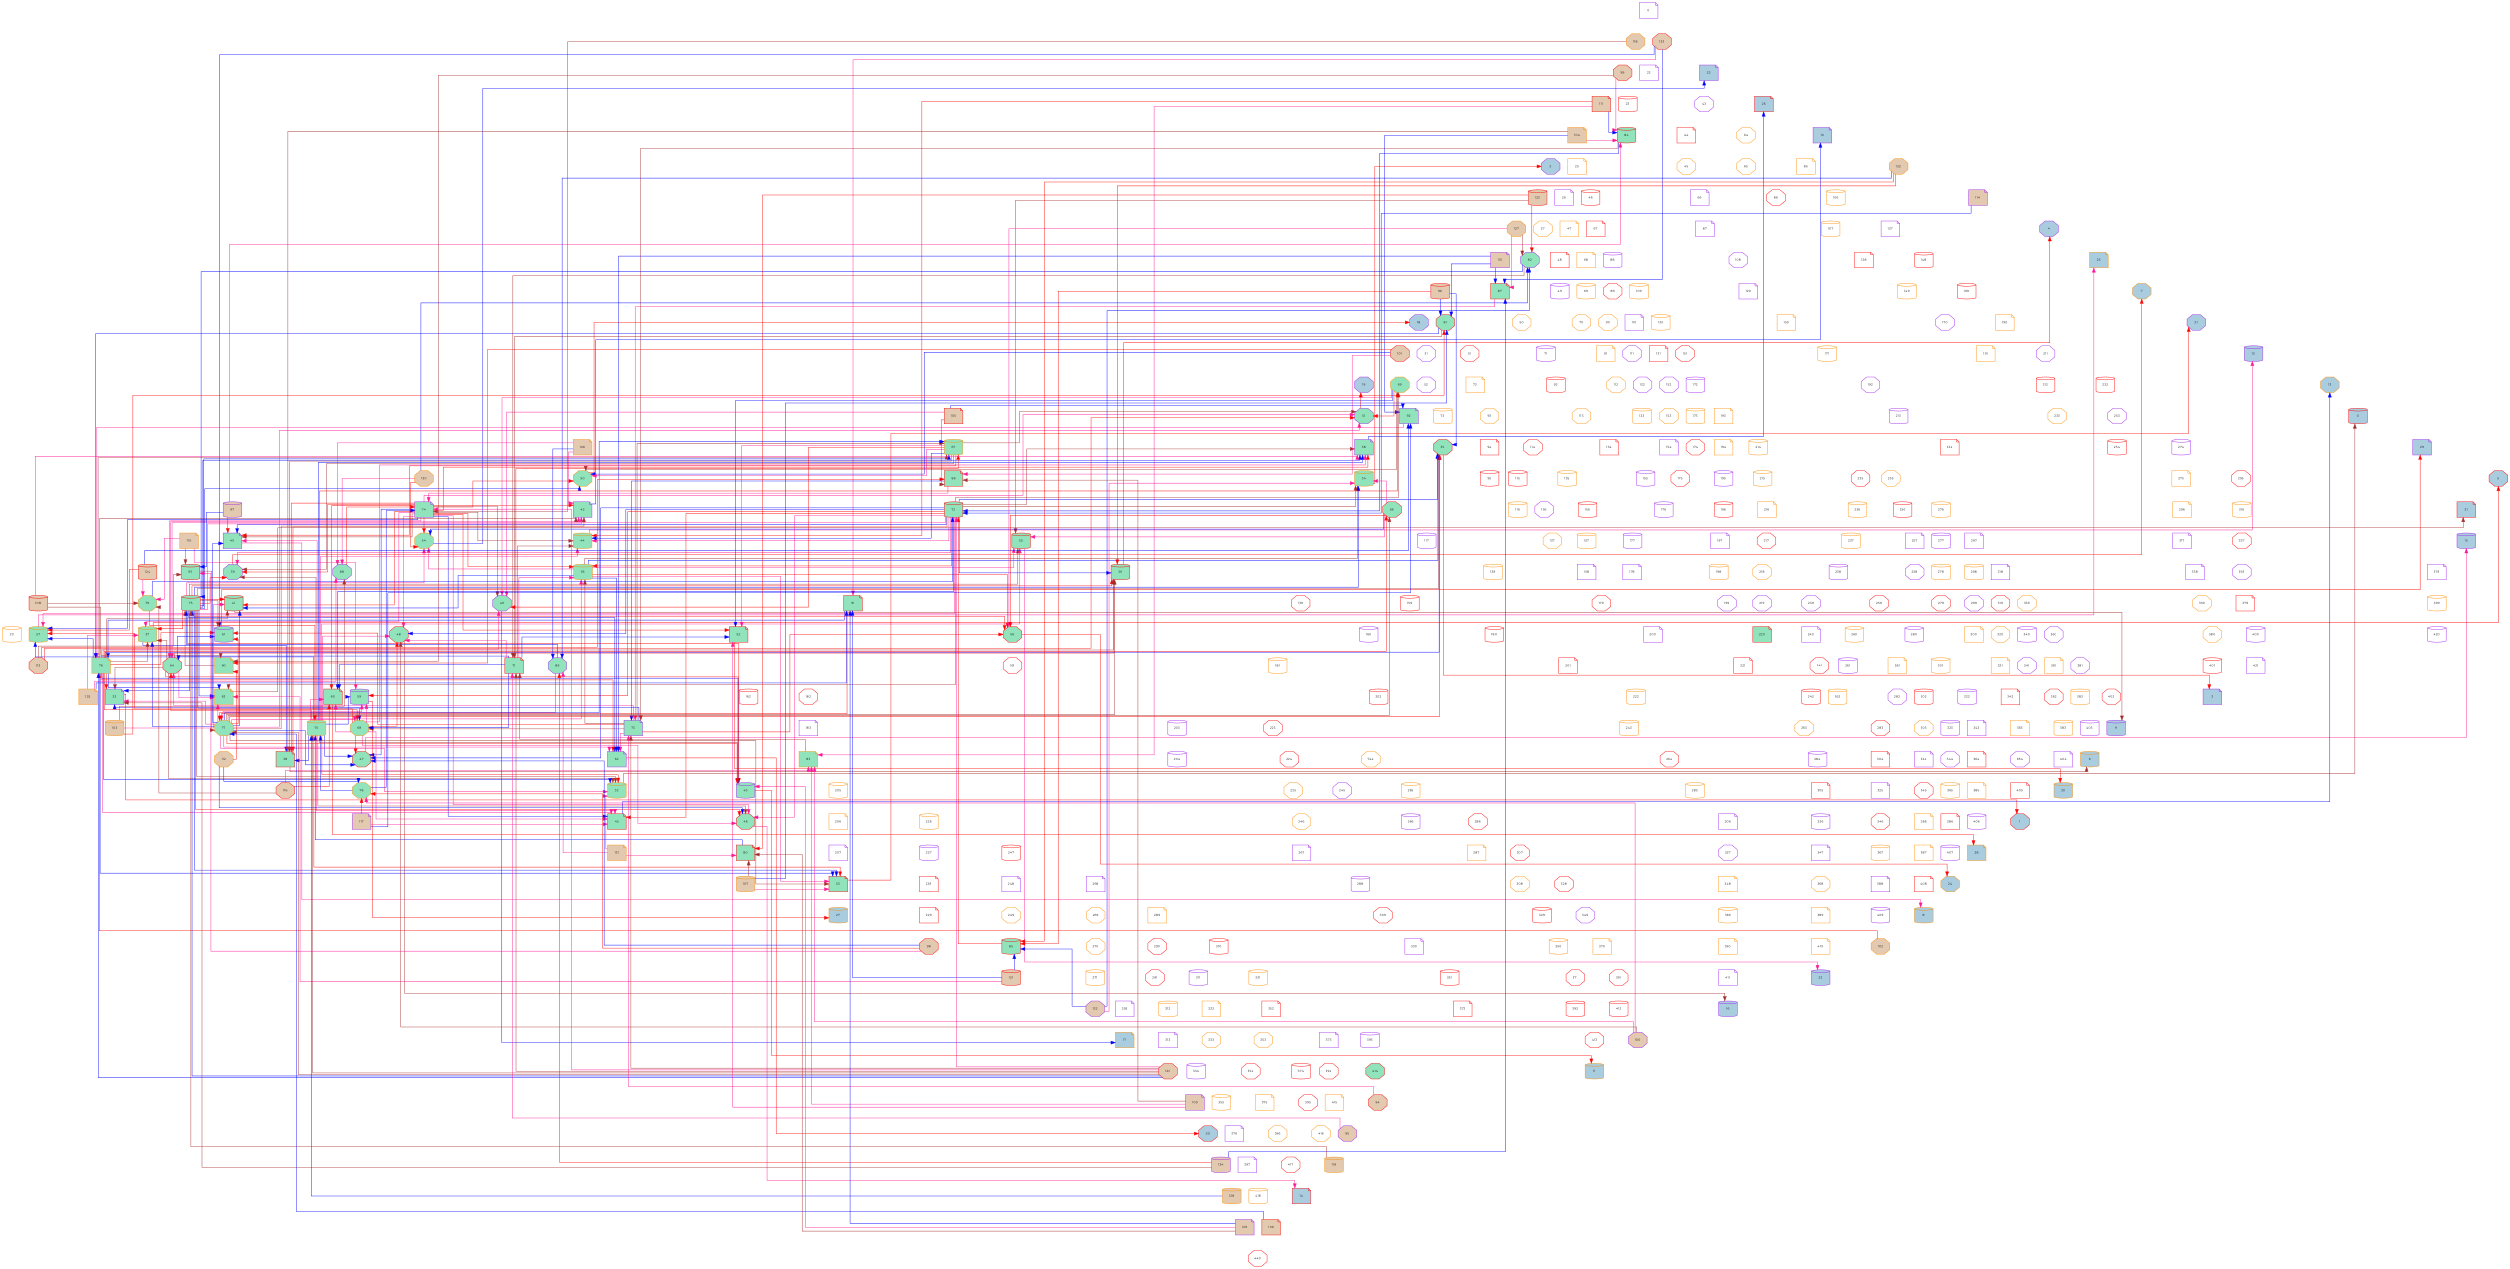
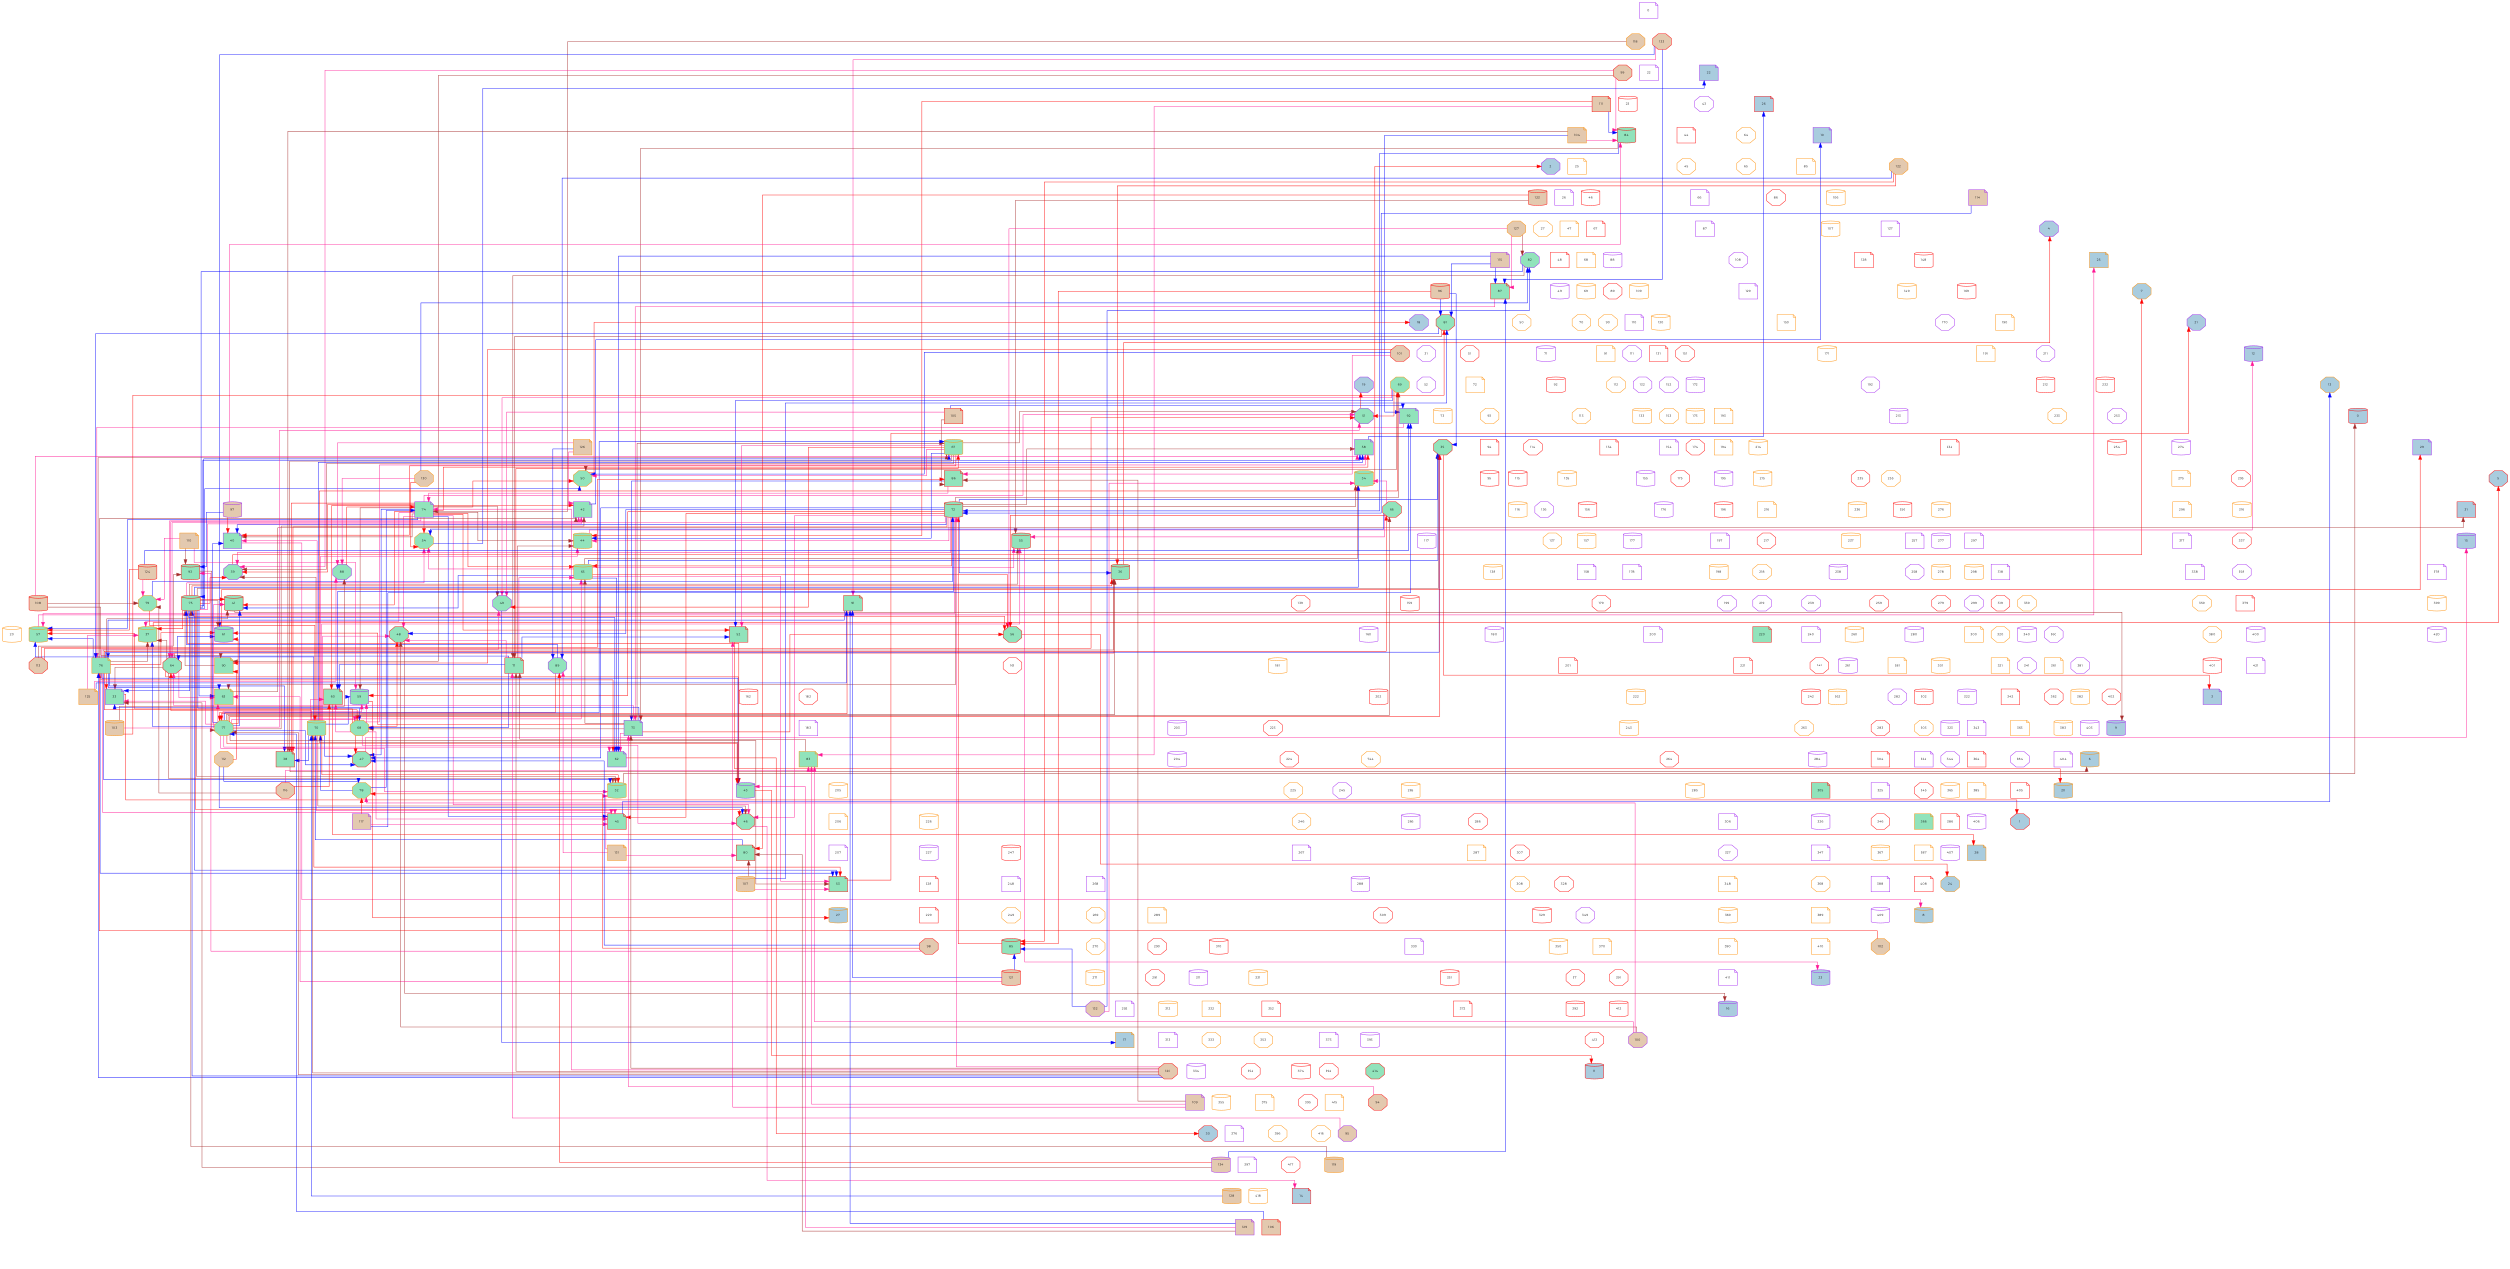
none -> (681, 70)
(1532, 231) -> none
none -> (360, 563)
(1494, 634) -> (1494, 634)
(264, 645) -> (221, 686)
(1821, 790) -> (1821, 790)
(1924, 822) -> (1924, 822)
(1594, 1071) -> (1594, 1071)
(1258, 1258) -> none
